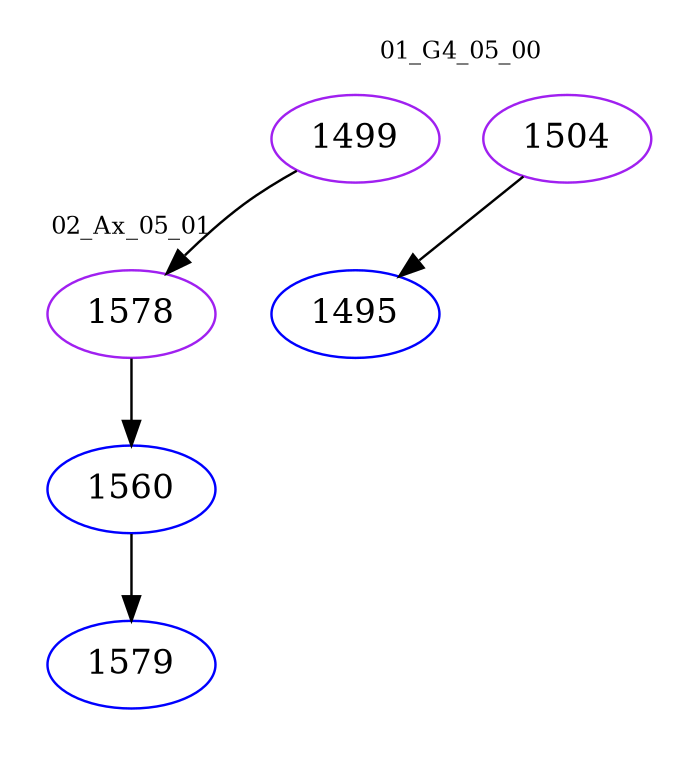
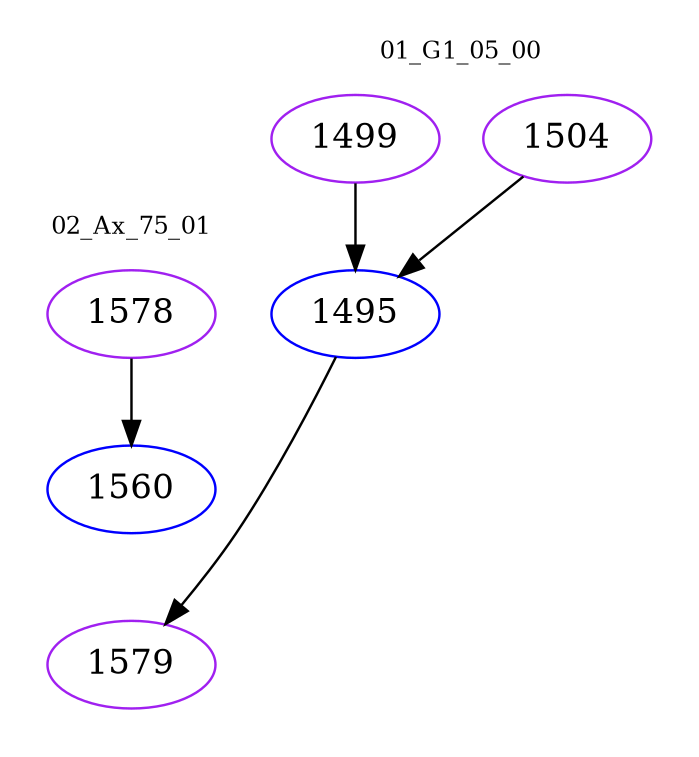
(461, 52) -> (461, 52)
(219, 224) -> (355, 214)
(131, 228) -> (131, 228)
(131, 565) -> (266, 486)
(131, 665) -> (131, 665)
